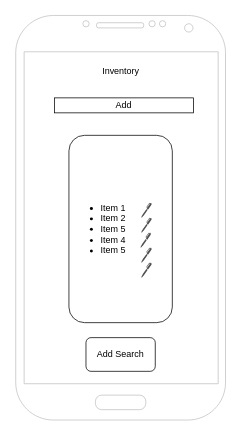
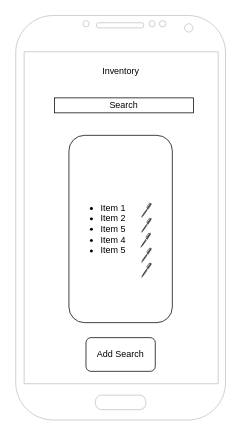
(124, 105) -> (124, 105)
